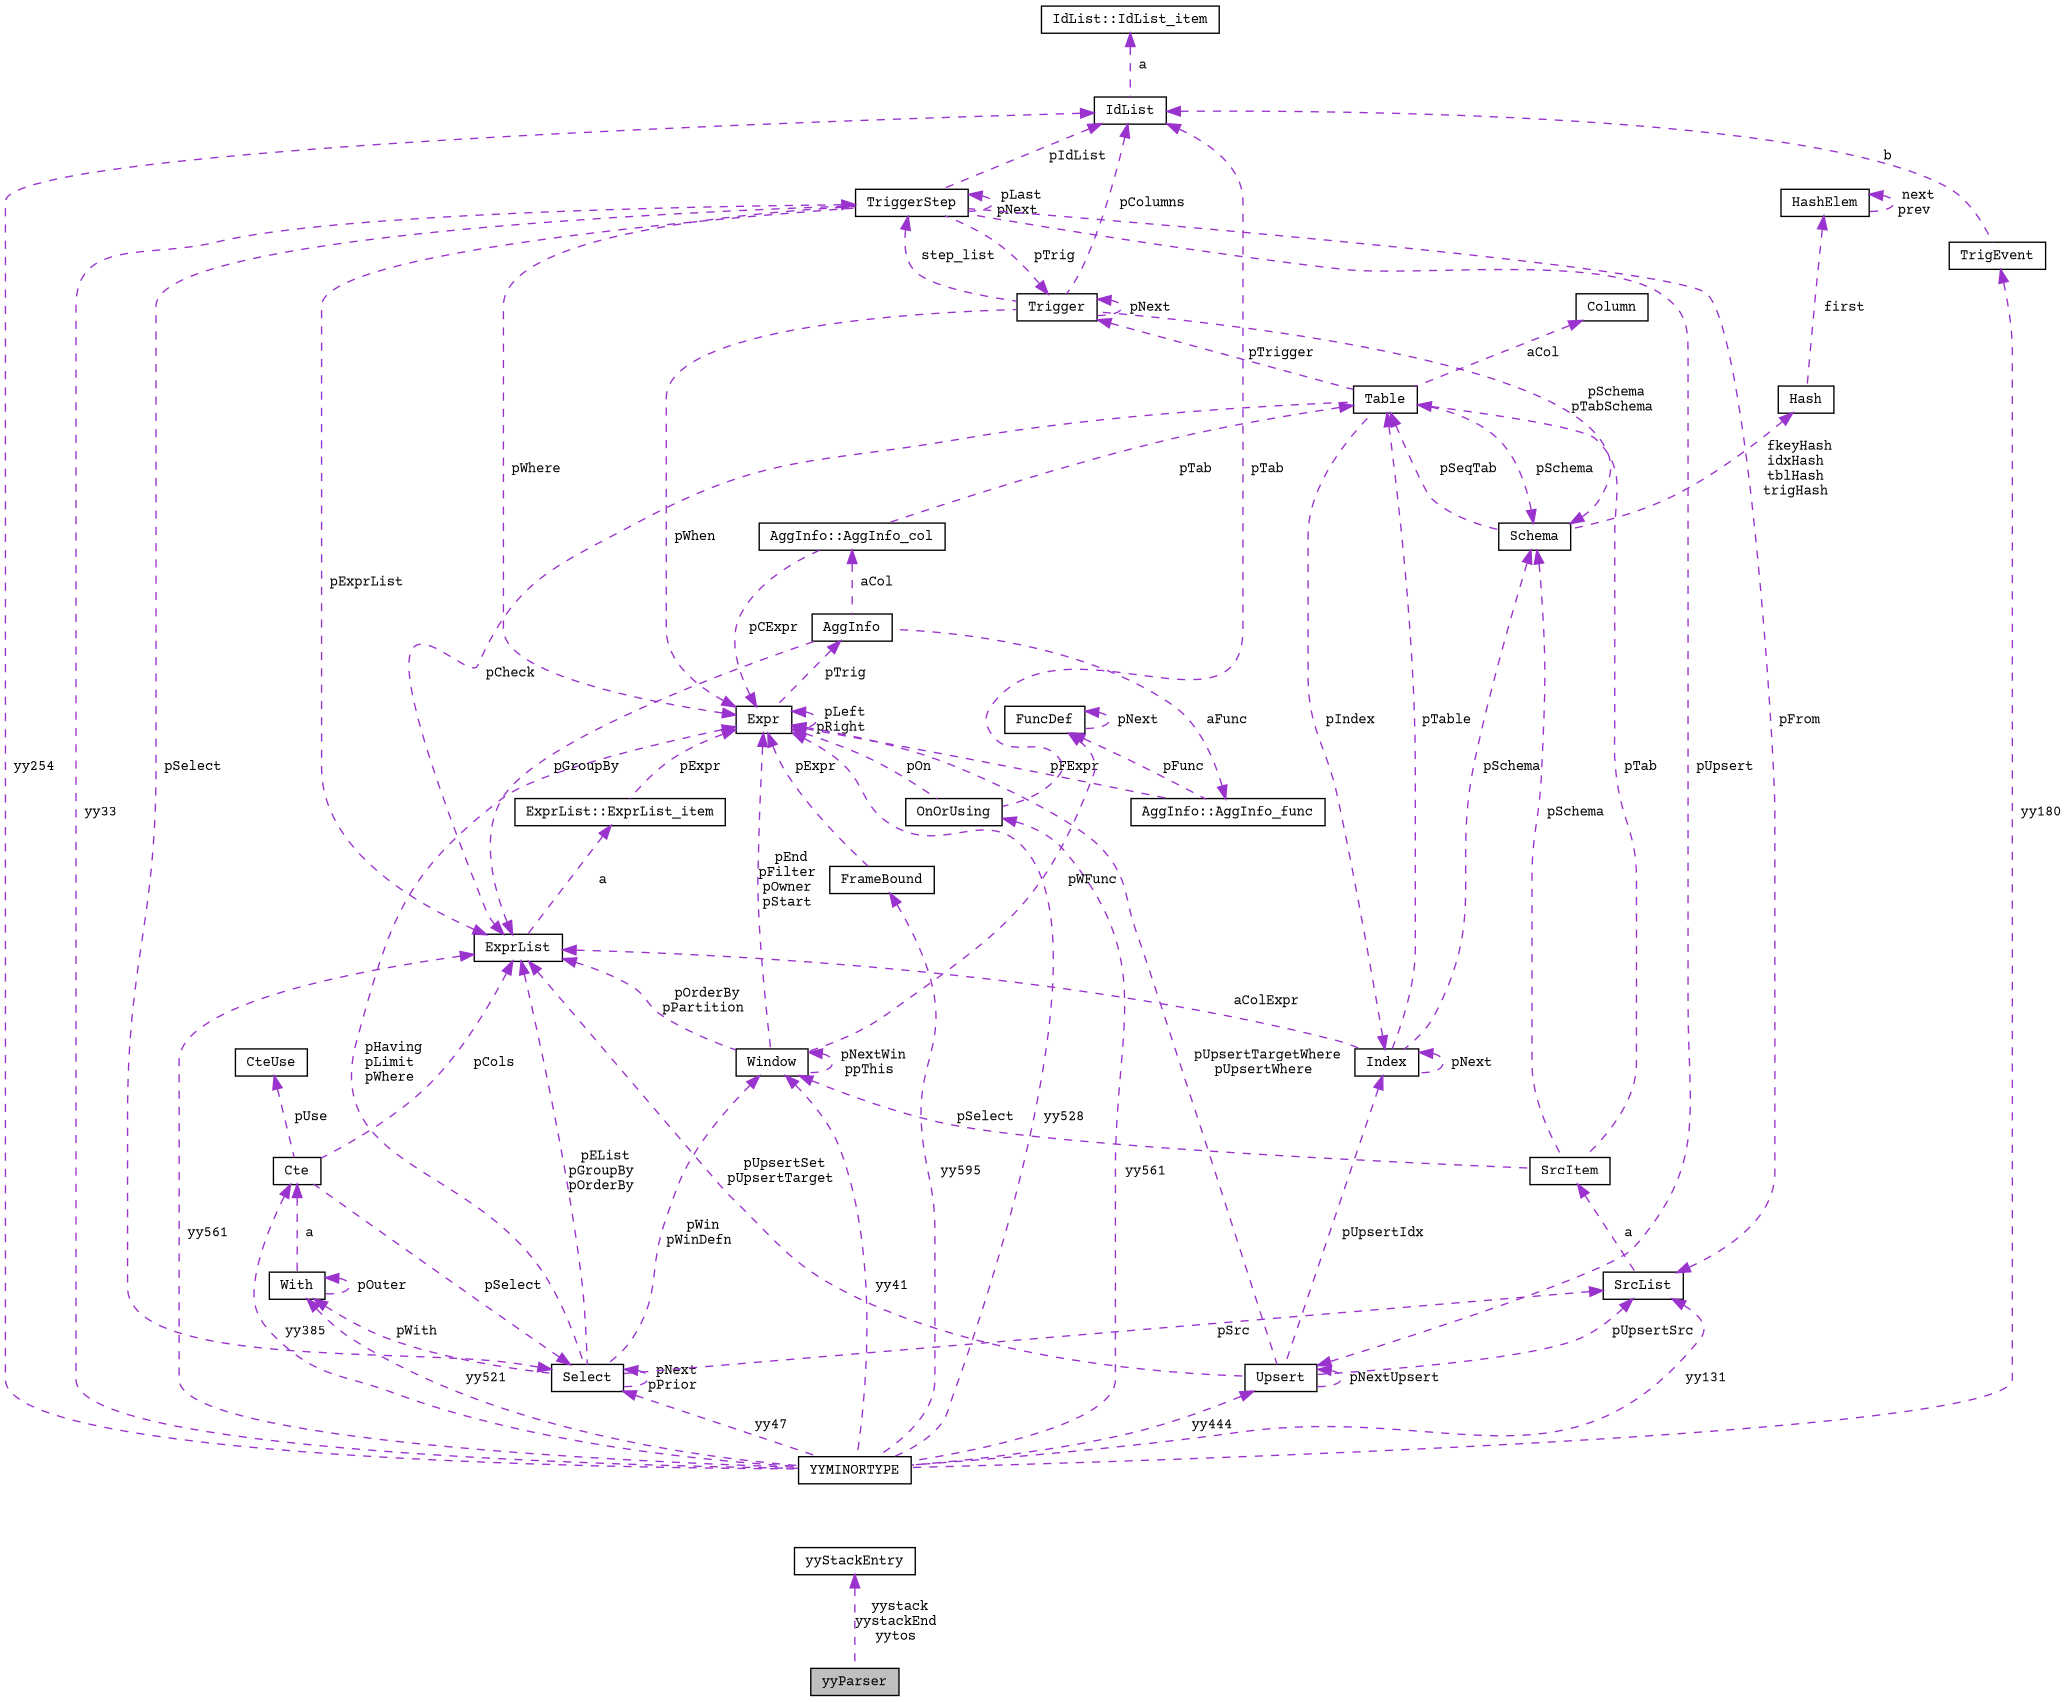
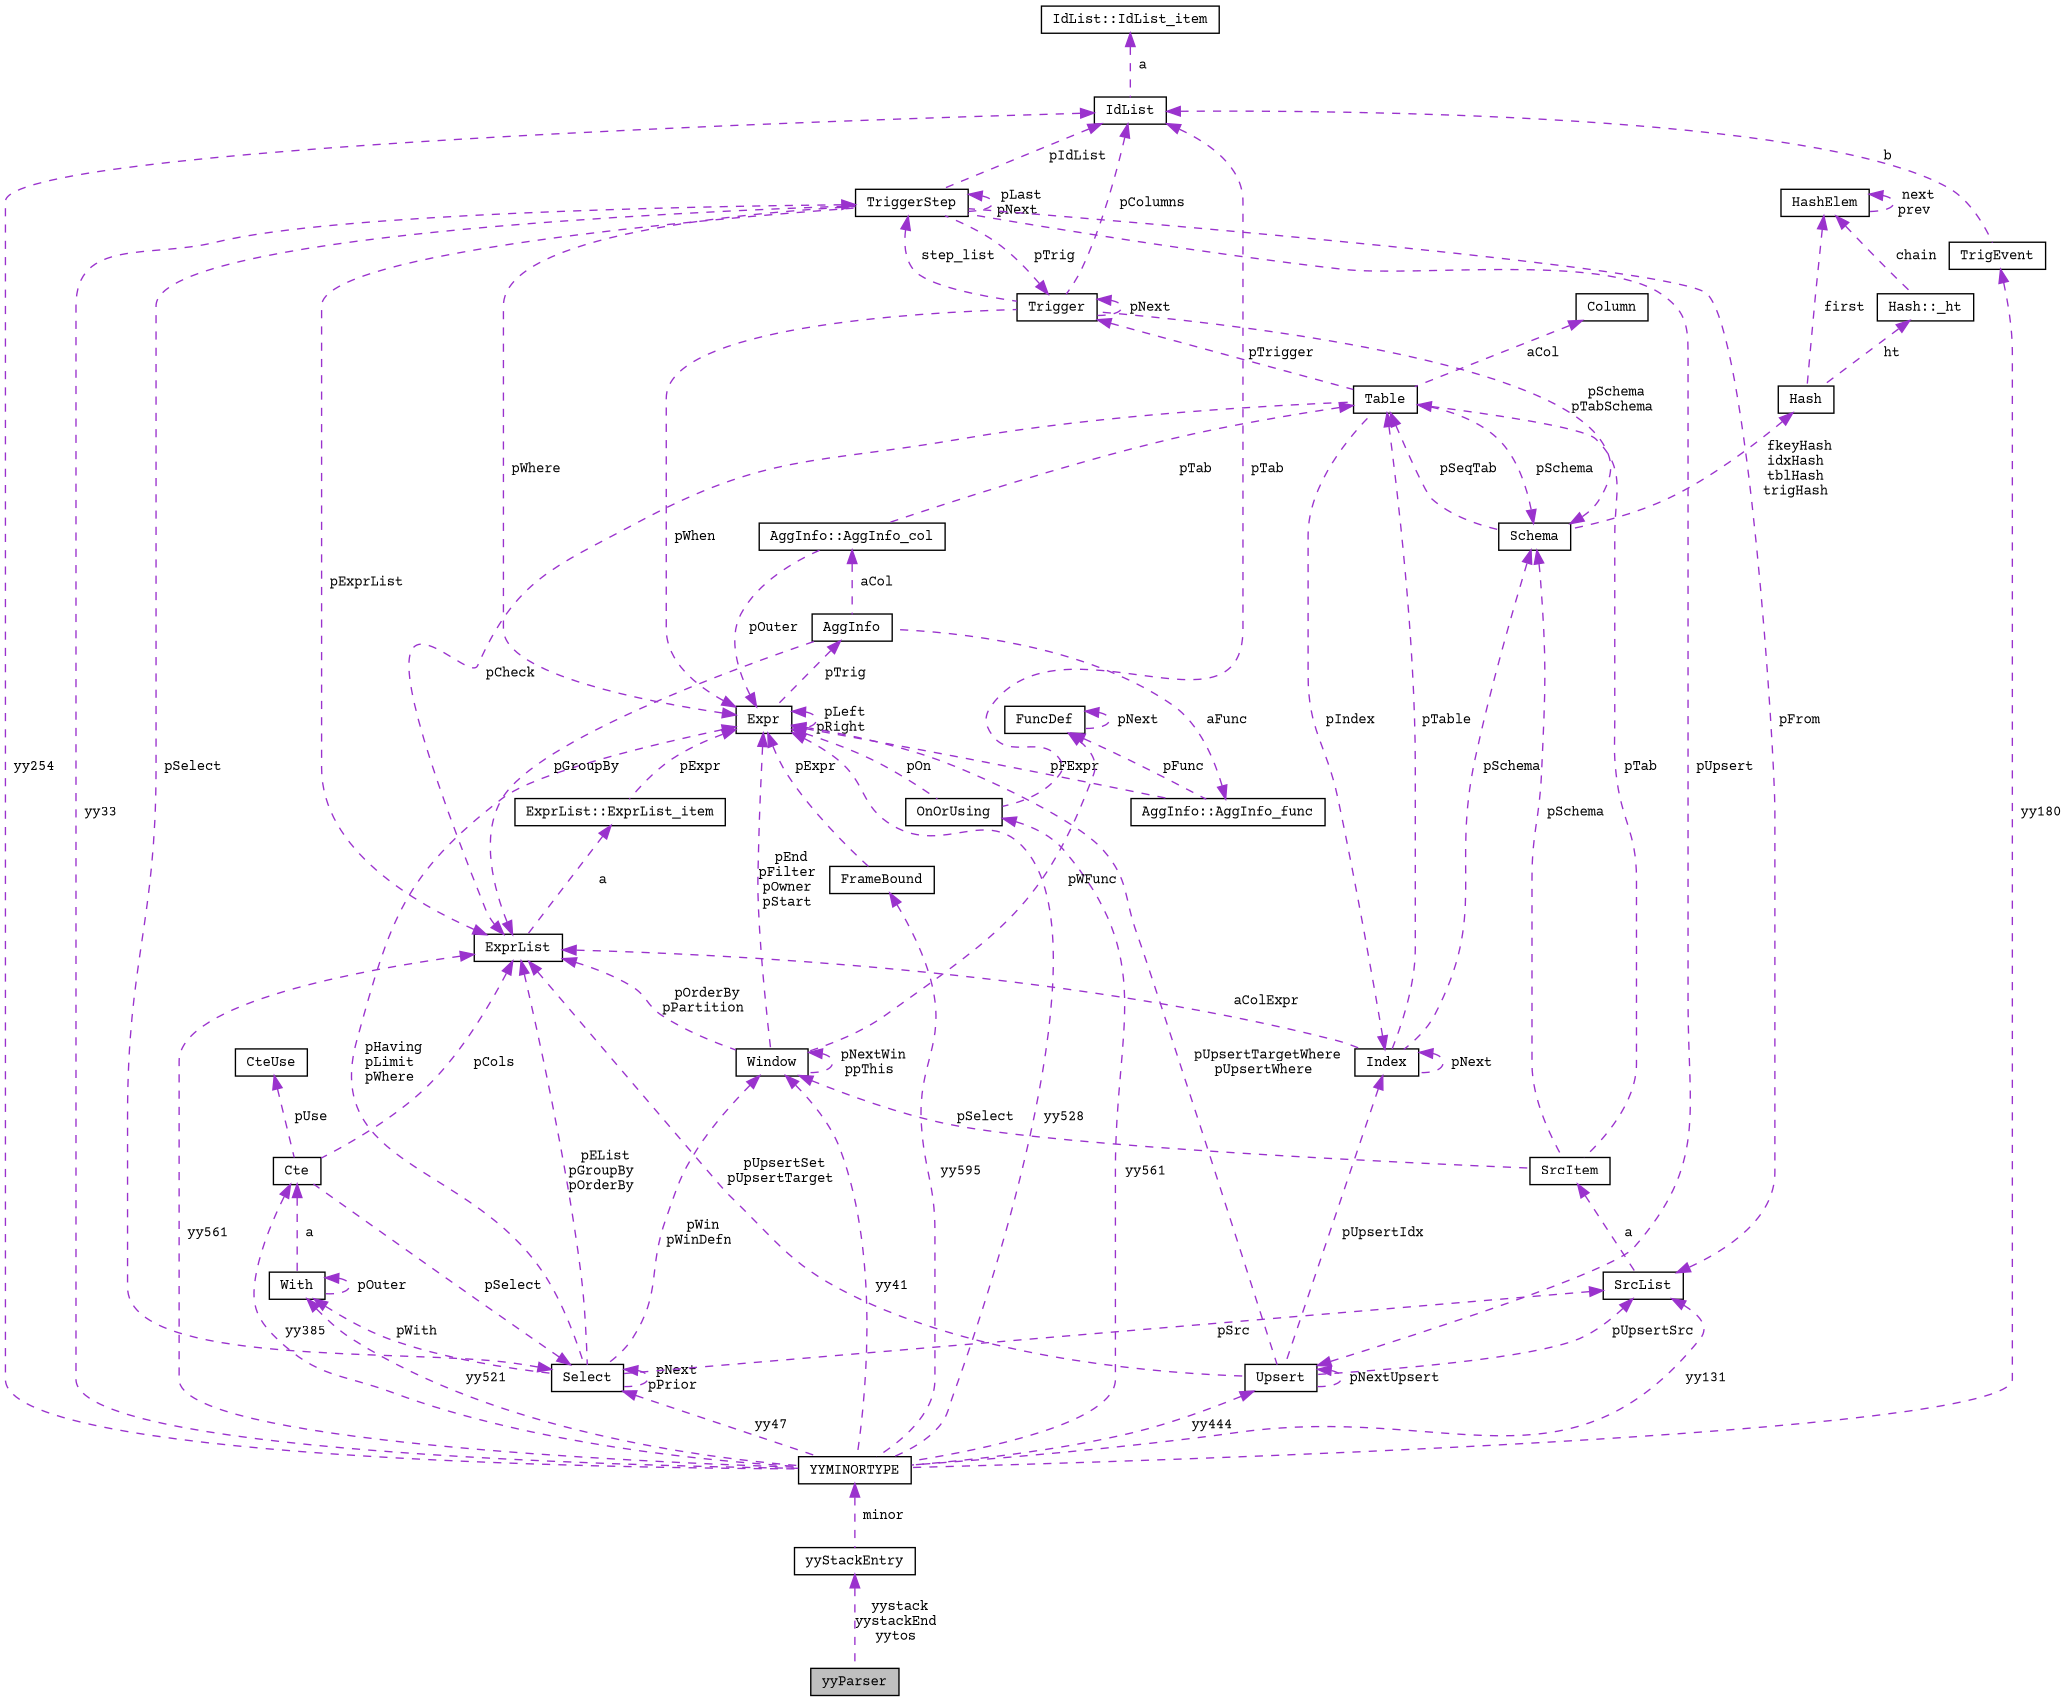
none -> (1926, 307)
(770, 628) -> (770, 628)
none -> (855, 1523)
